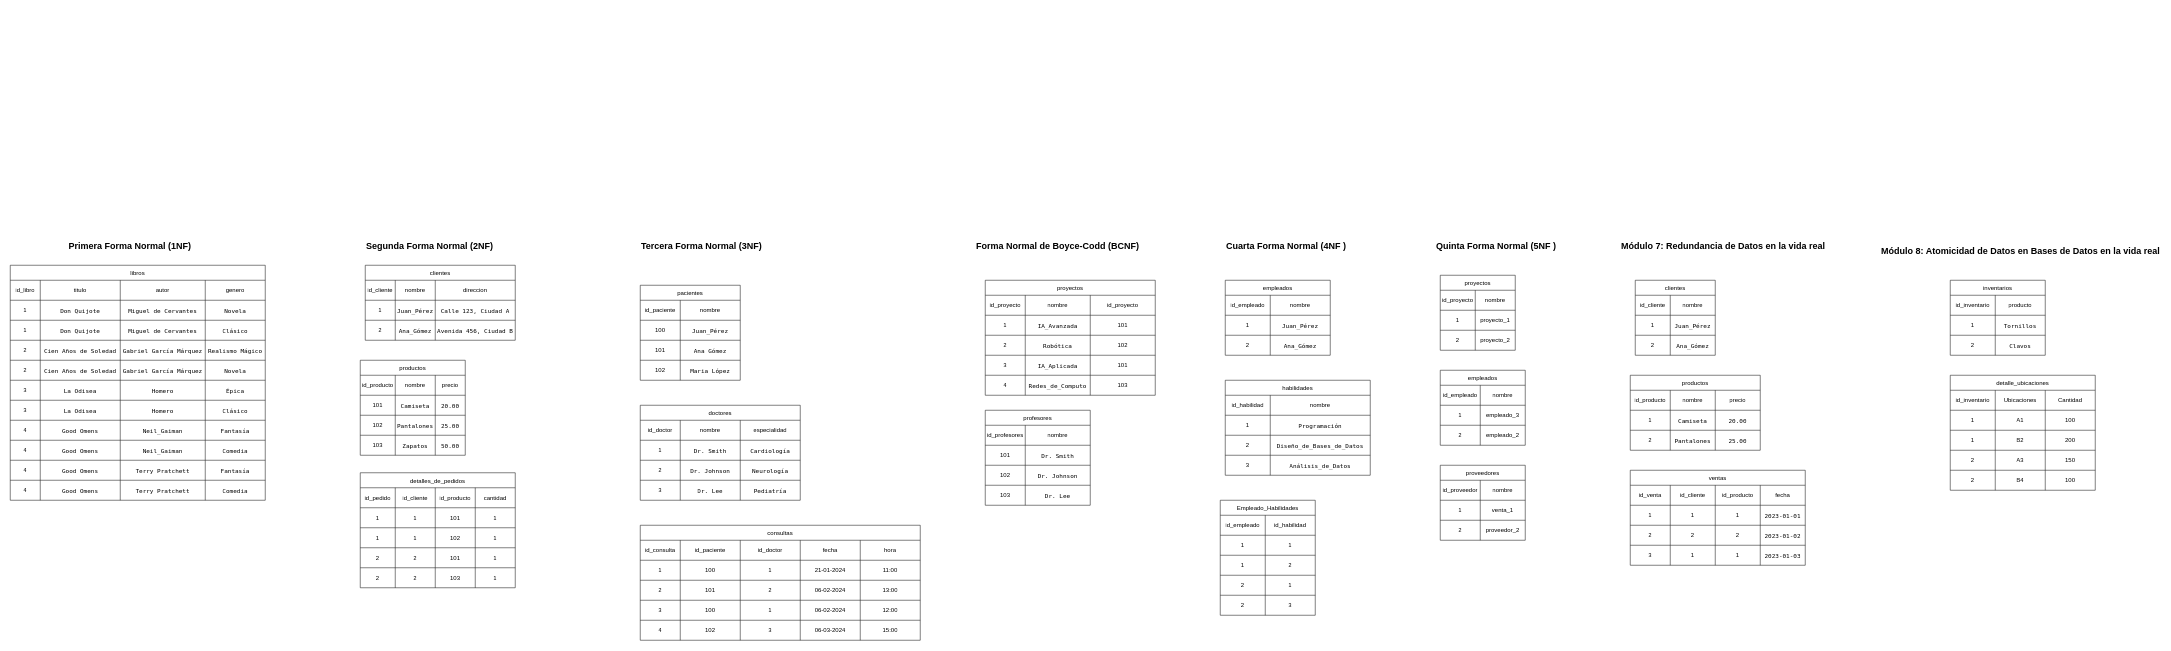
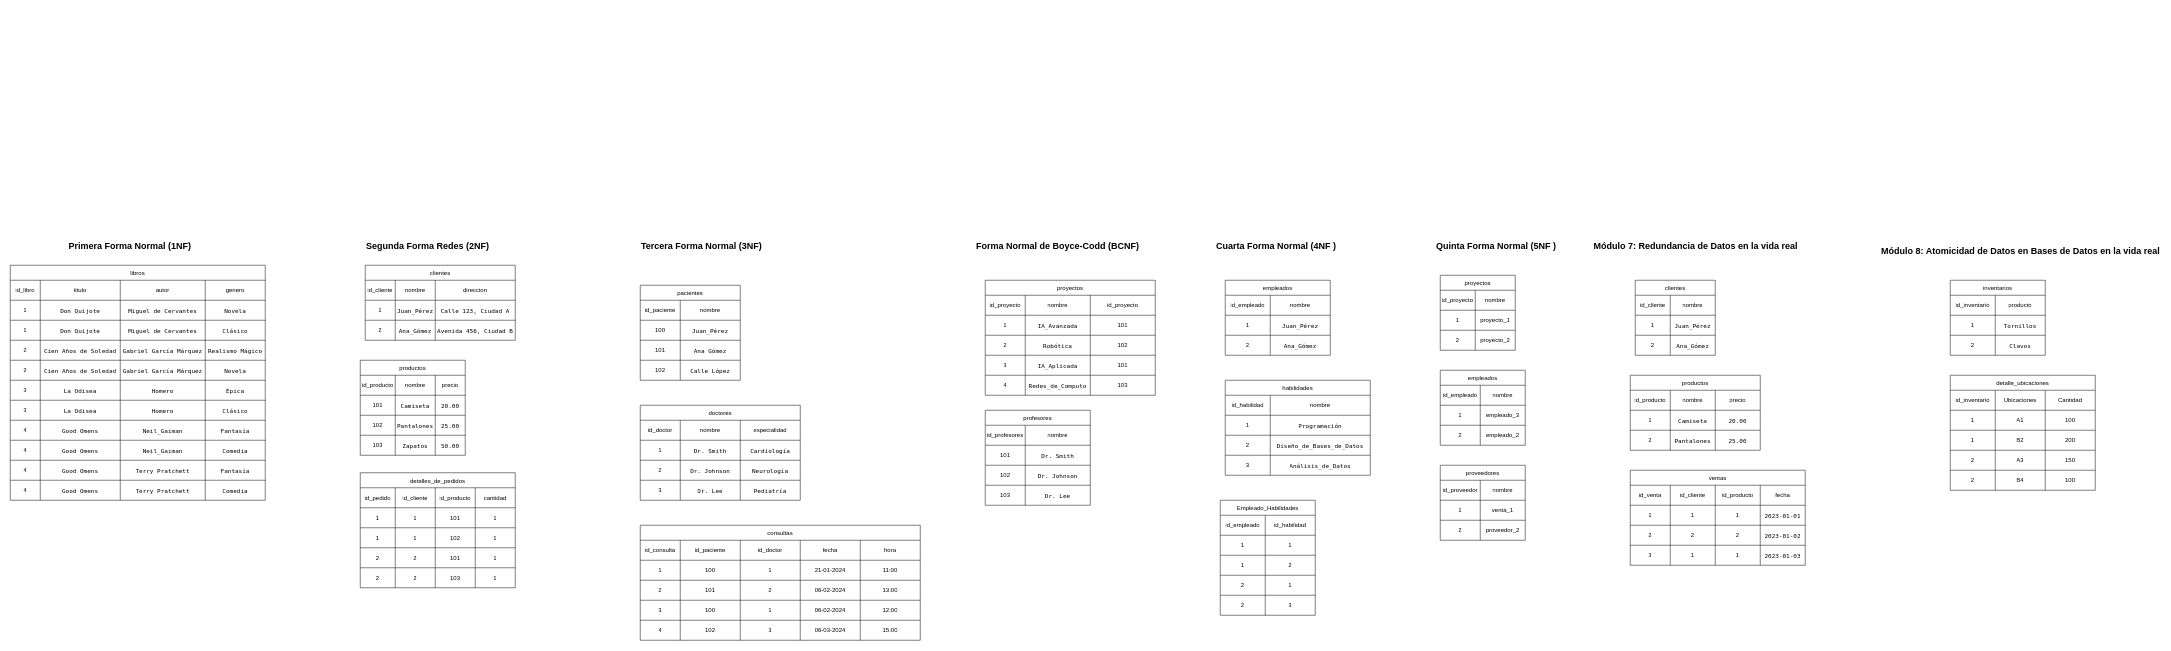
(407, 237) -> (406, 237)
(1325, 248) -> (1315, 248)
(1730, 248) -> (1703, 248)
(710, 370) -> (710, 370)
